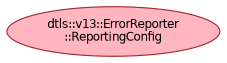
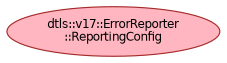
(113, 31) -> (113, 31)
